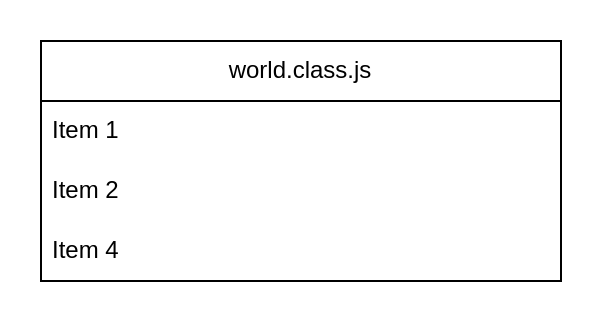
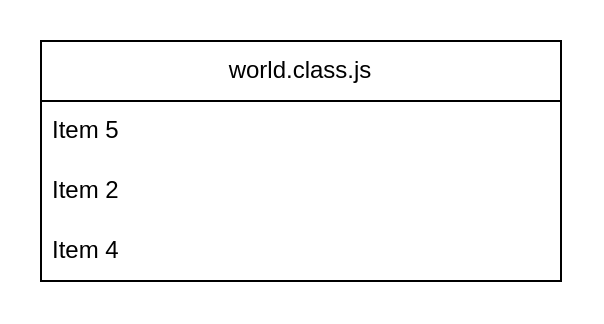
(90, 131) -> (90, 131)
